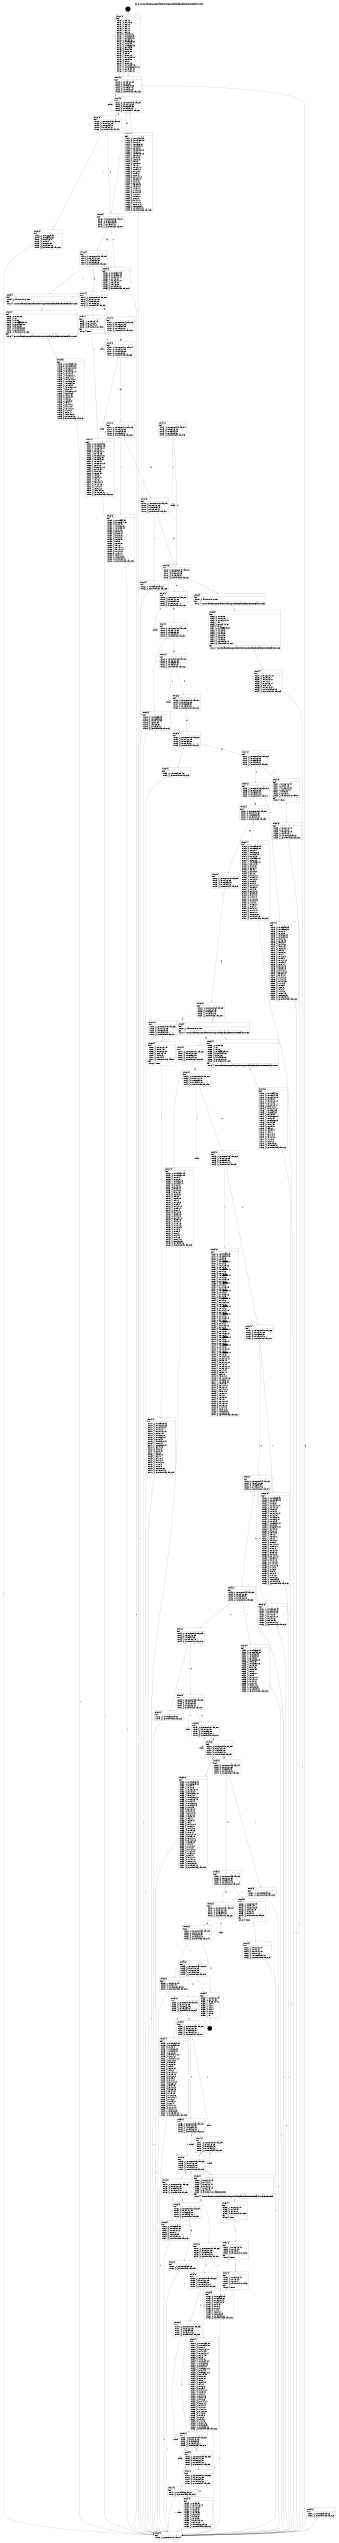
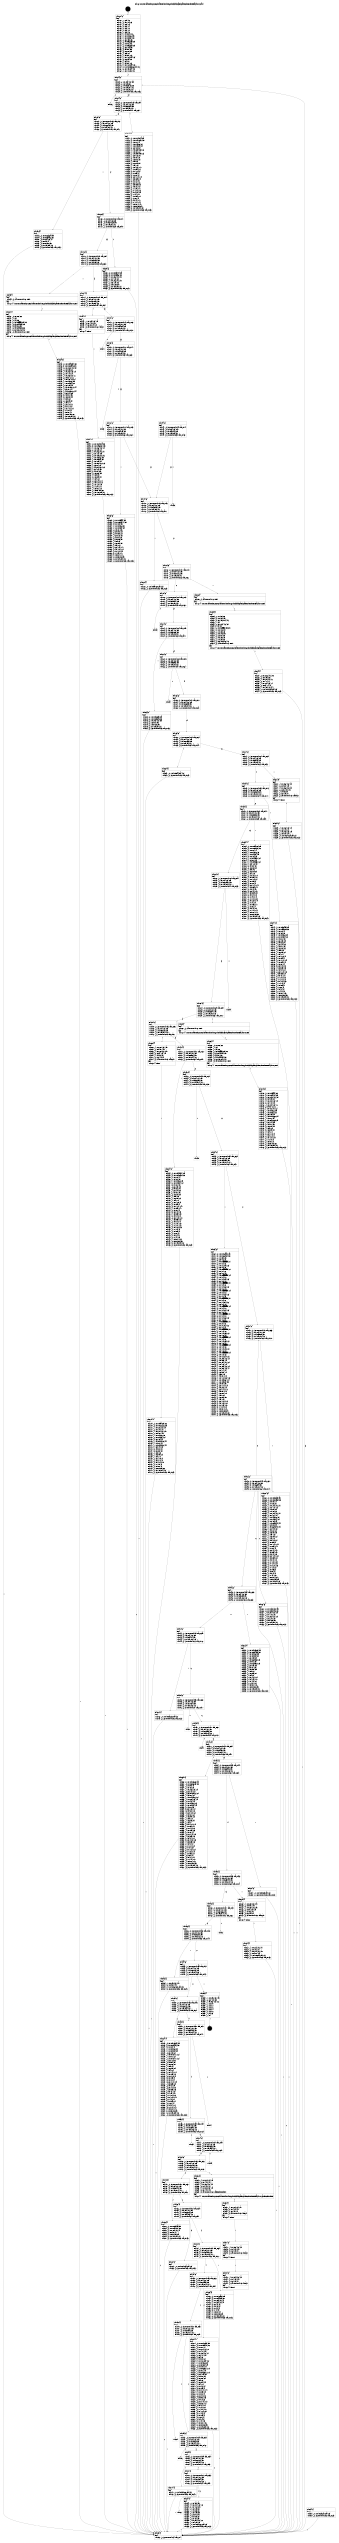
(119, 163) -> (128, 95)
(177, 500) -> (164, 467)
(253, 831) -> (254, 831)
none -> (229, 1010)
(203, 1040) -> (177, 1041)
(260, 1408) -> (257, 1408)
(209, 1965) -> (195, 1950)
(186, 2144) -> (200, 2135)
(203, 2204) -> (197, 2230)
